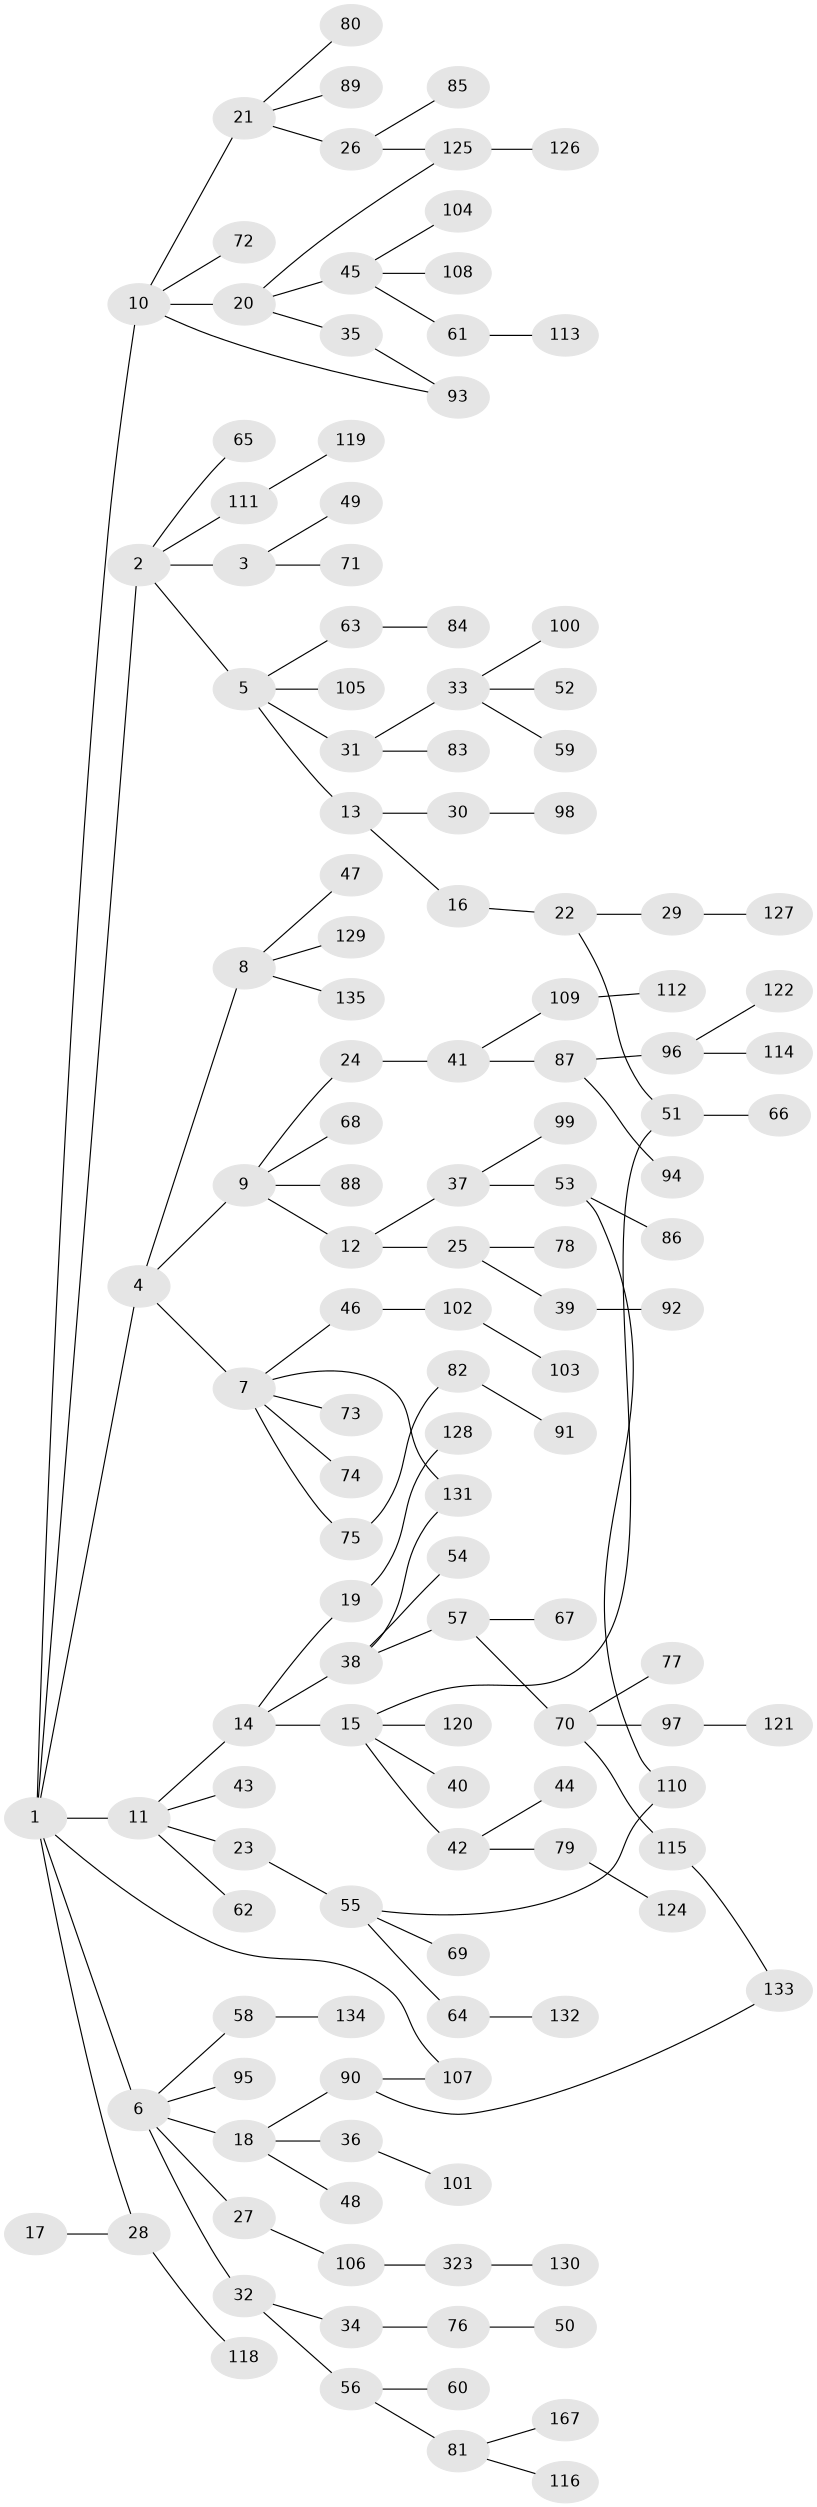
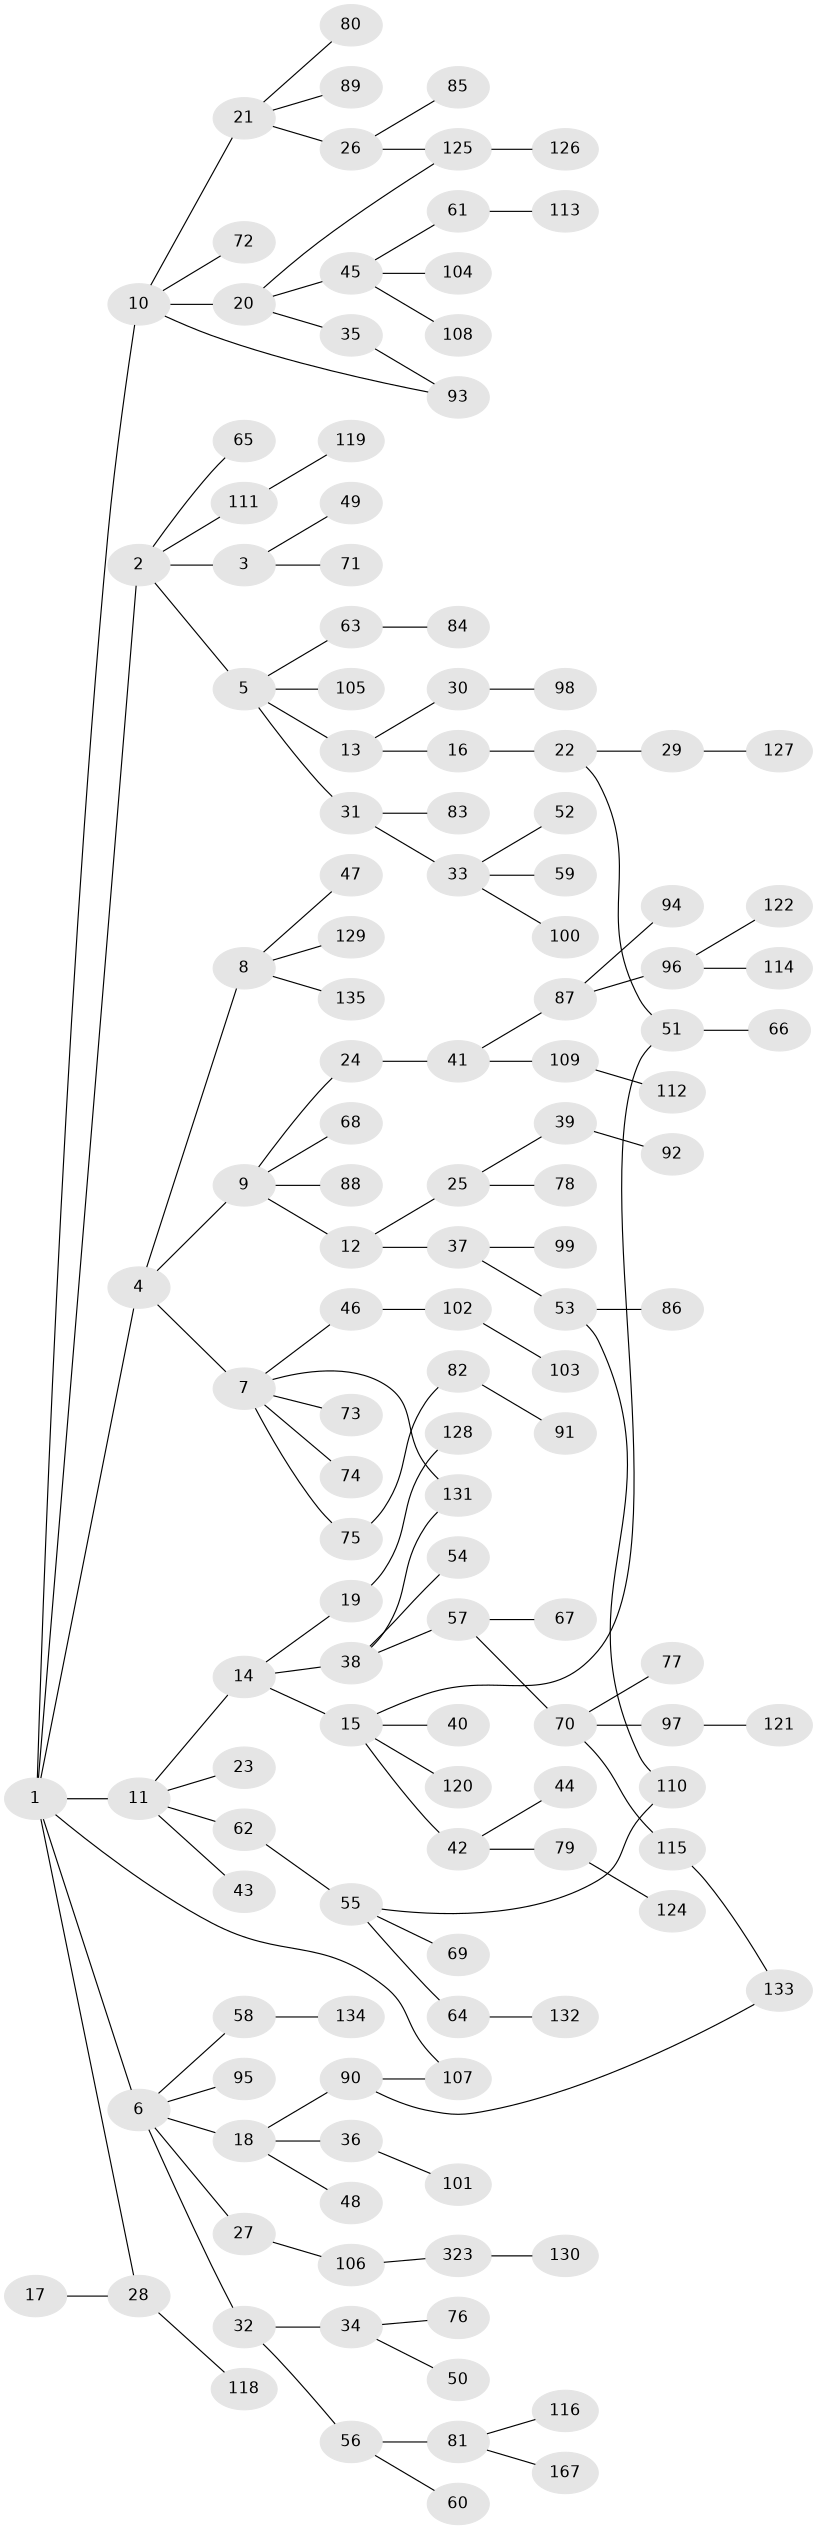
(298, 1878) -> (298, 1867)
(512, 2327) -> (405, 2354)
